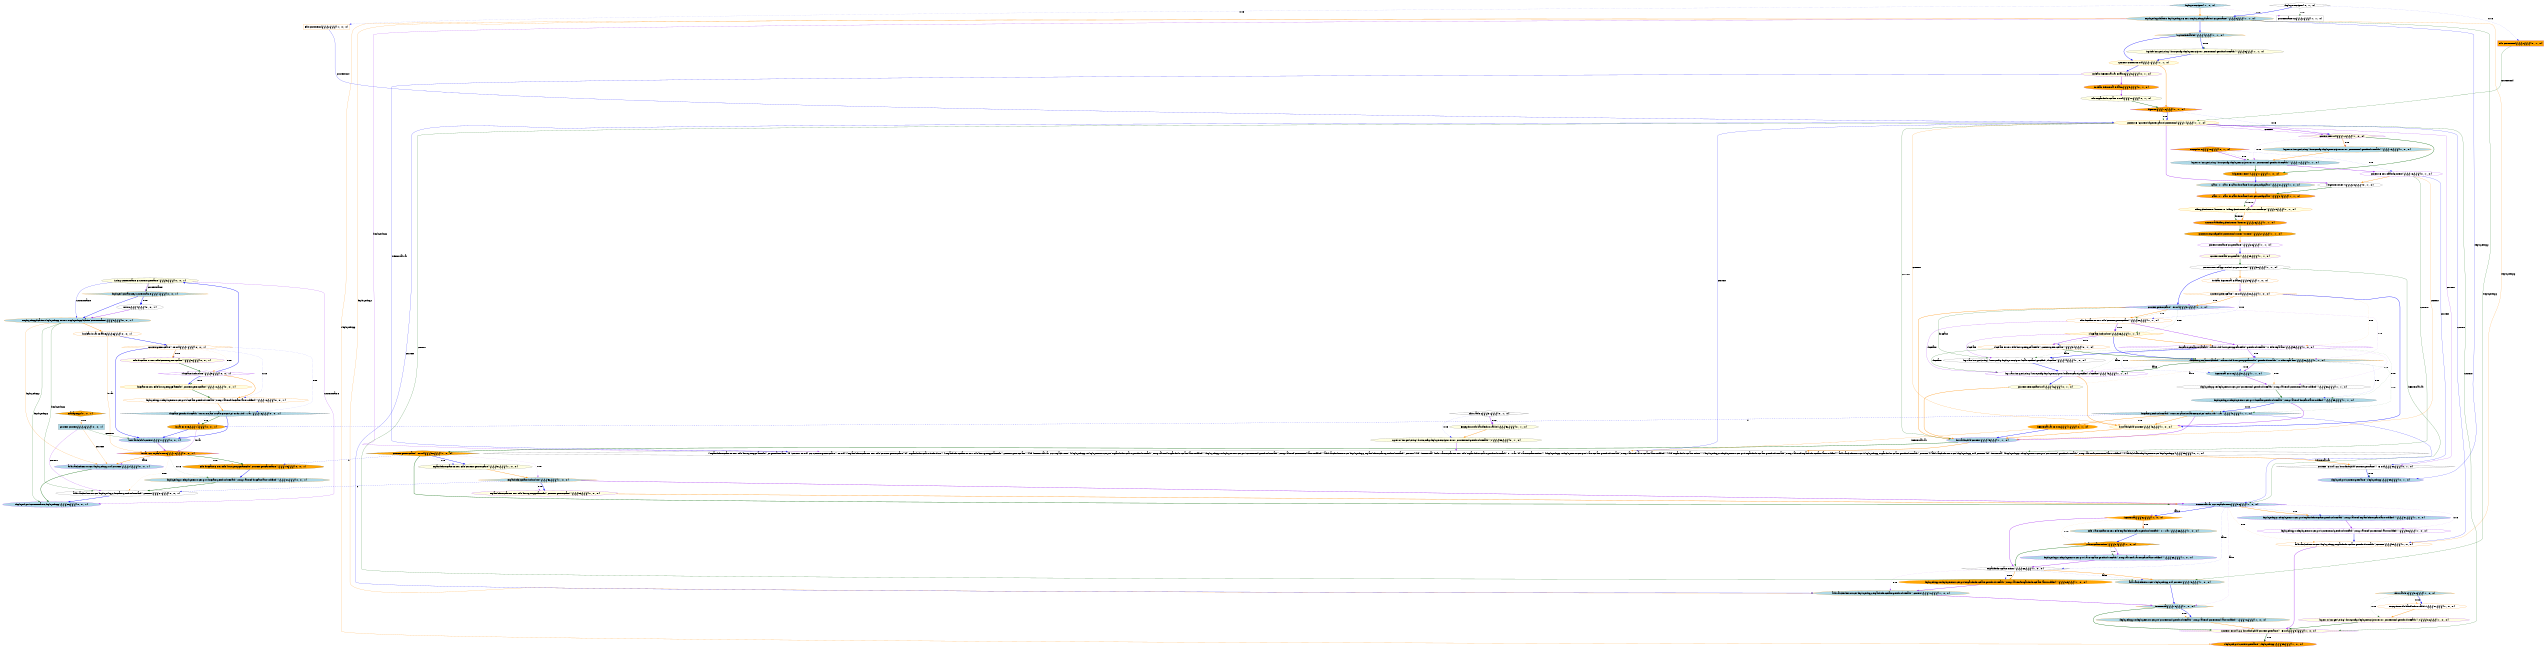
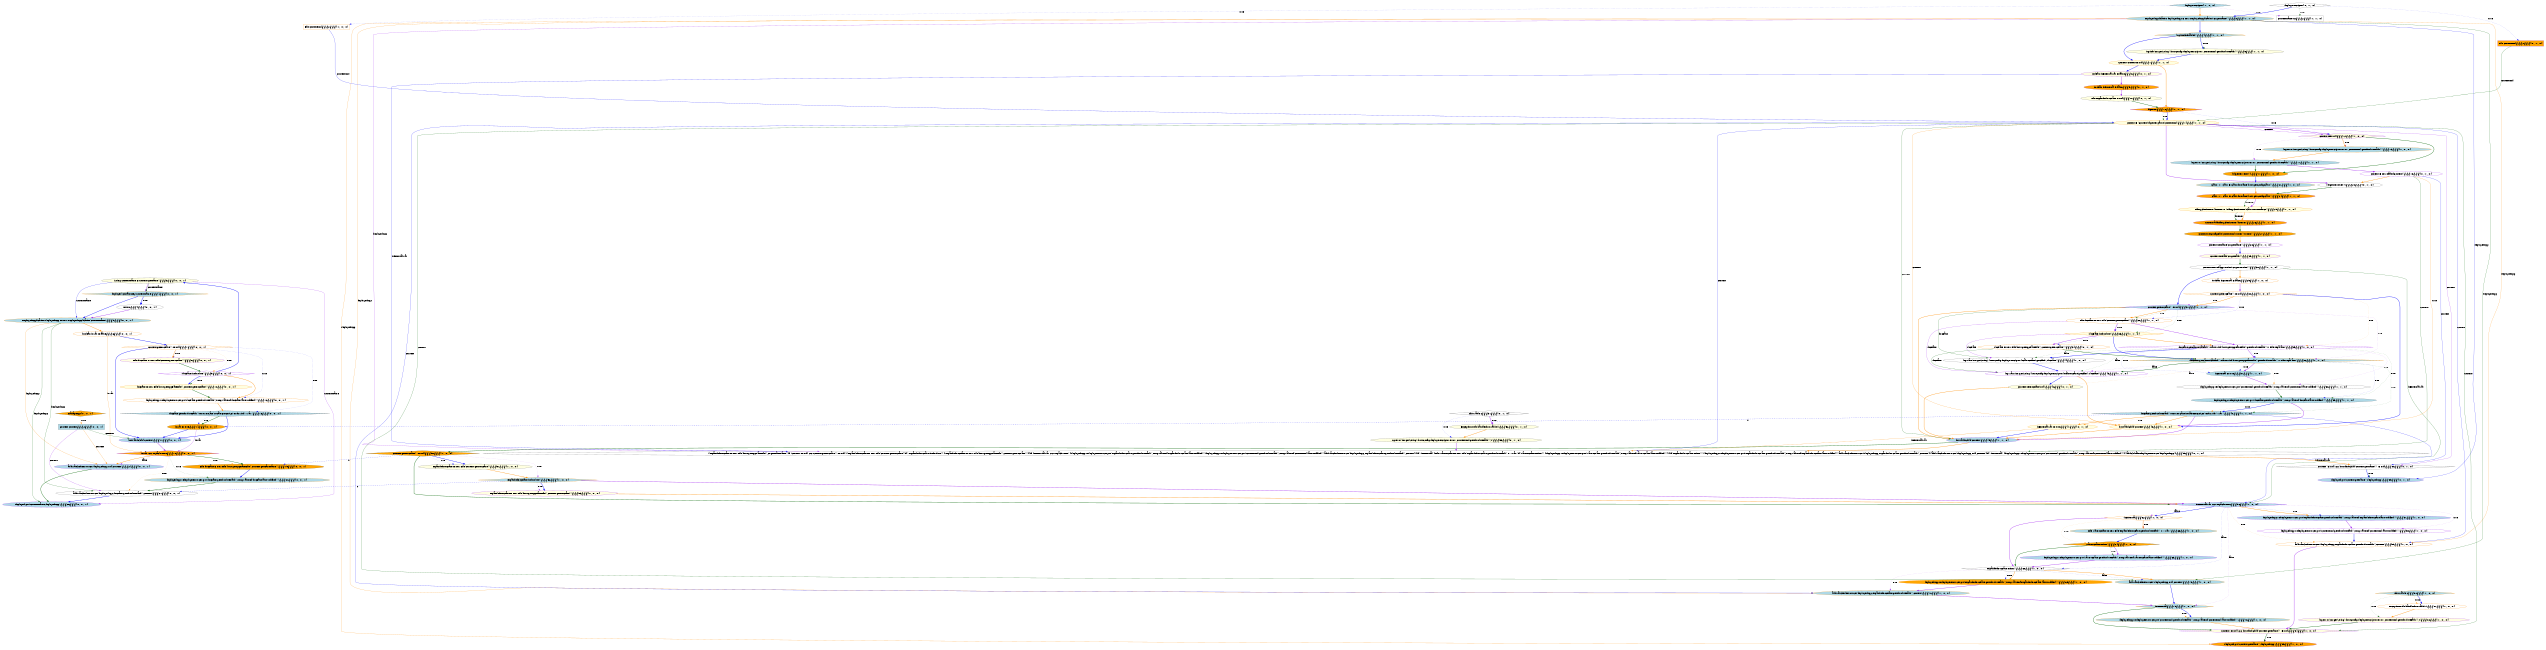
(2210, 149) -> none
(2435, 301) -> (2435, 301)
(2063, 427) -> (2063, 427)
(2143, 518) -> (2143, 518)
